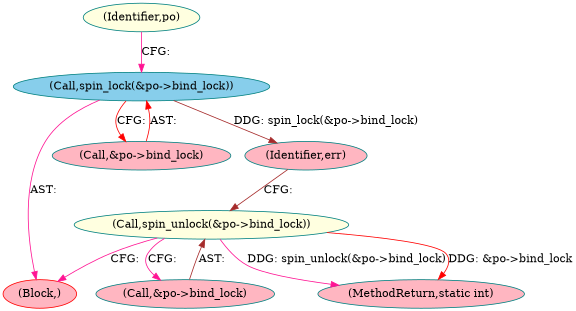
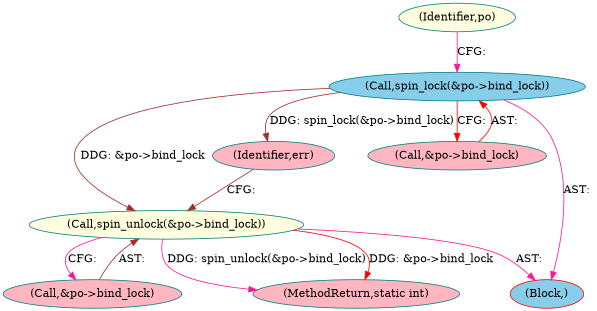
none -> (155, 108)
(127, 259) -> (531, 259)
(40, 294) -> (547, 294)
